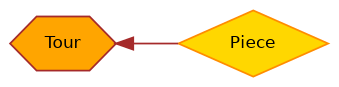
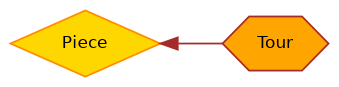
(156, 44) -> (200, 44)
